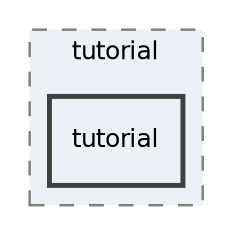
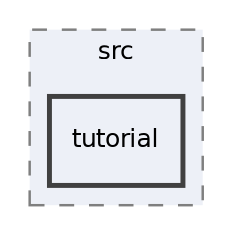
(116, 53) -> (116, 53)
